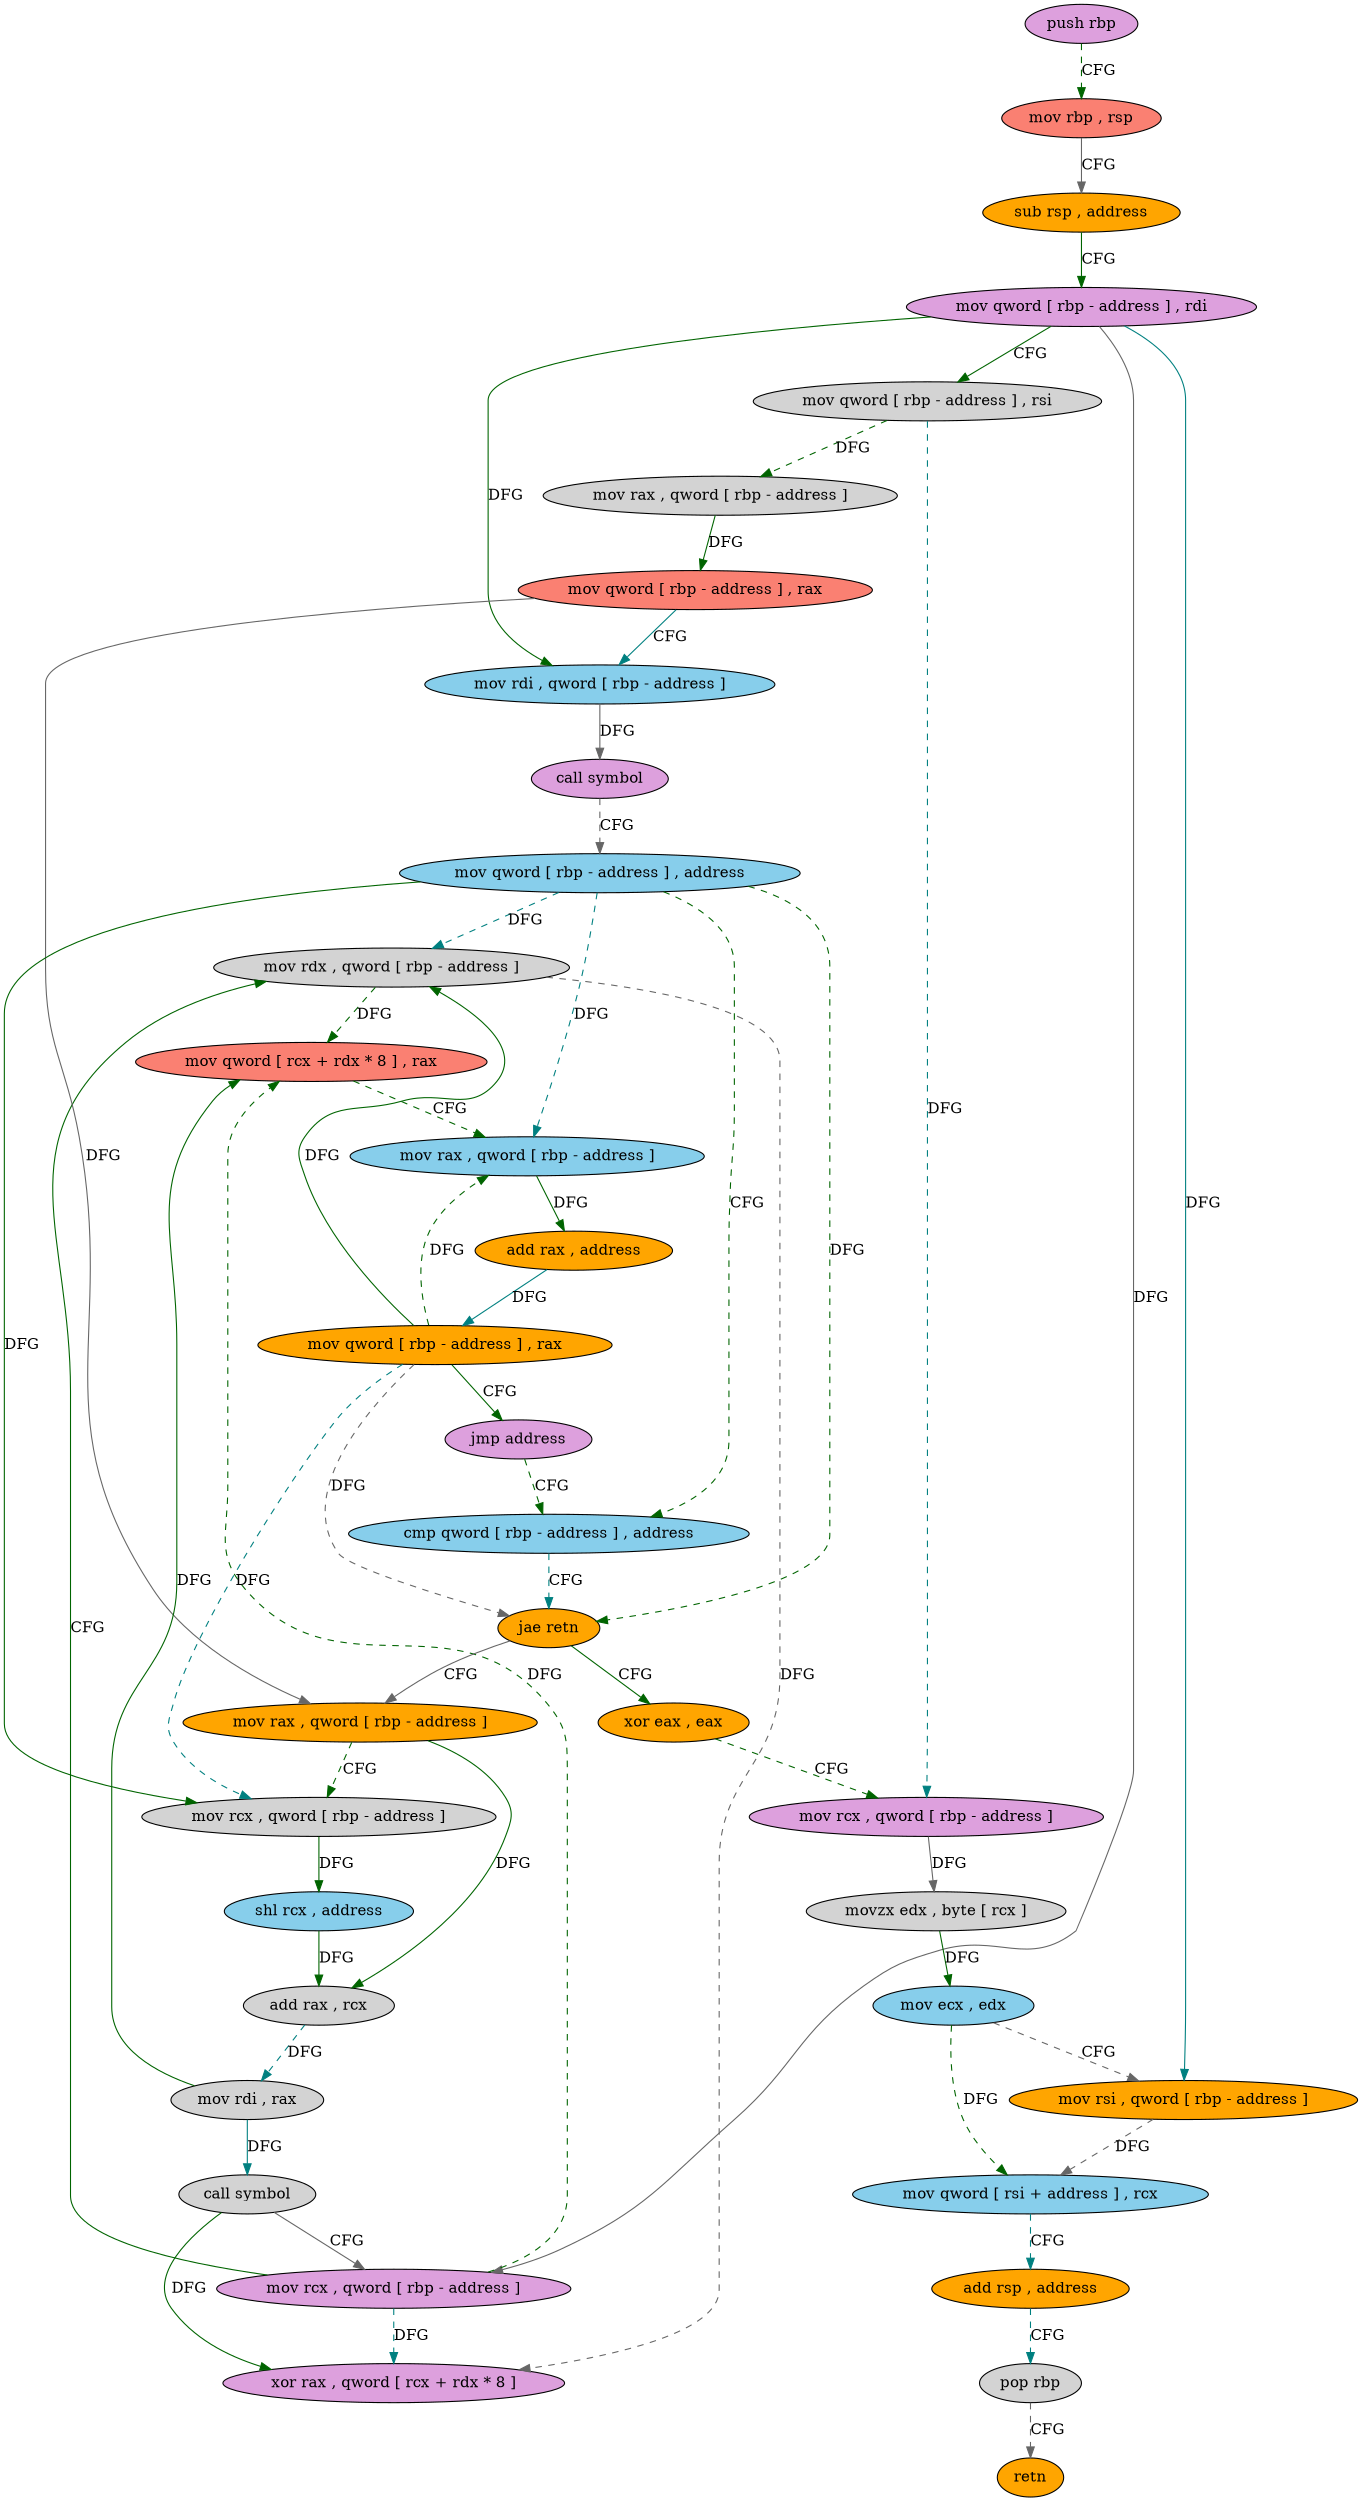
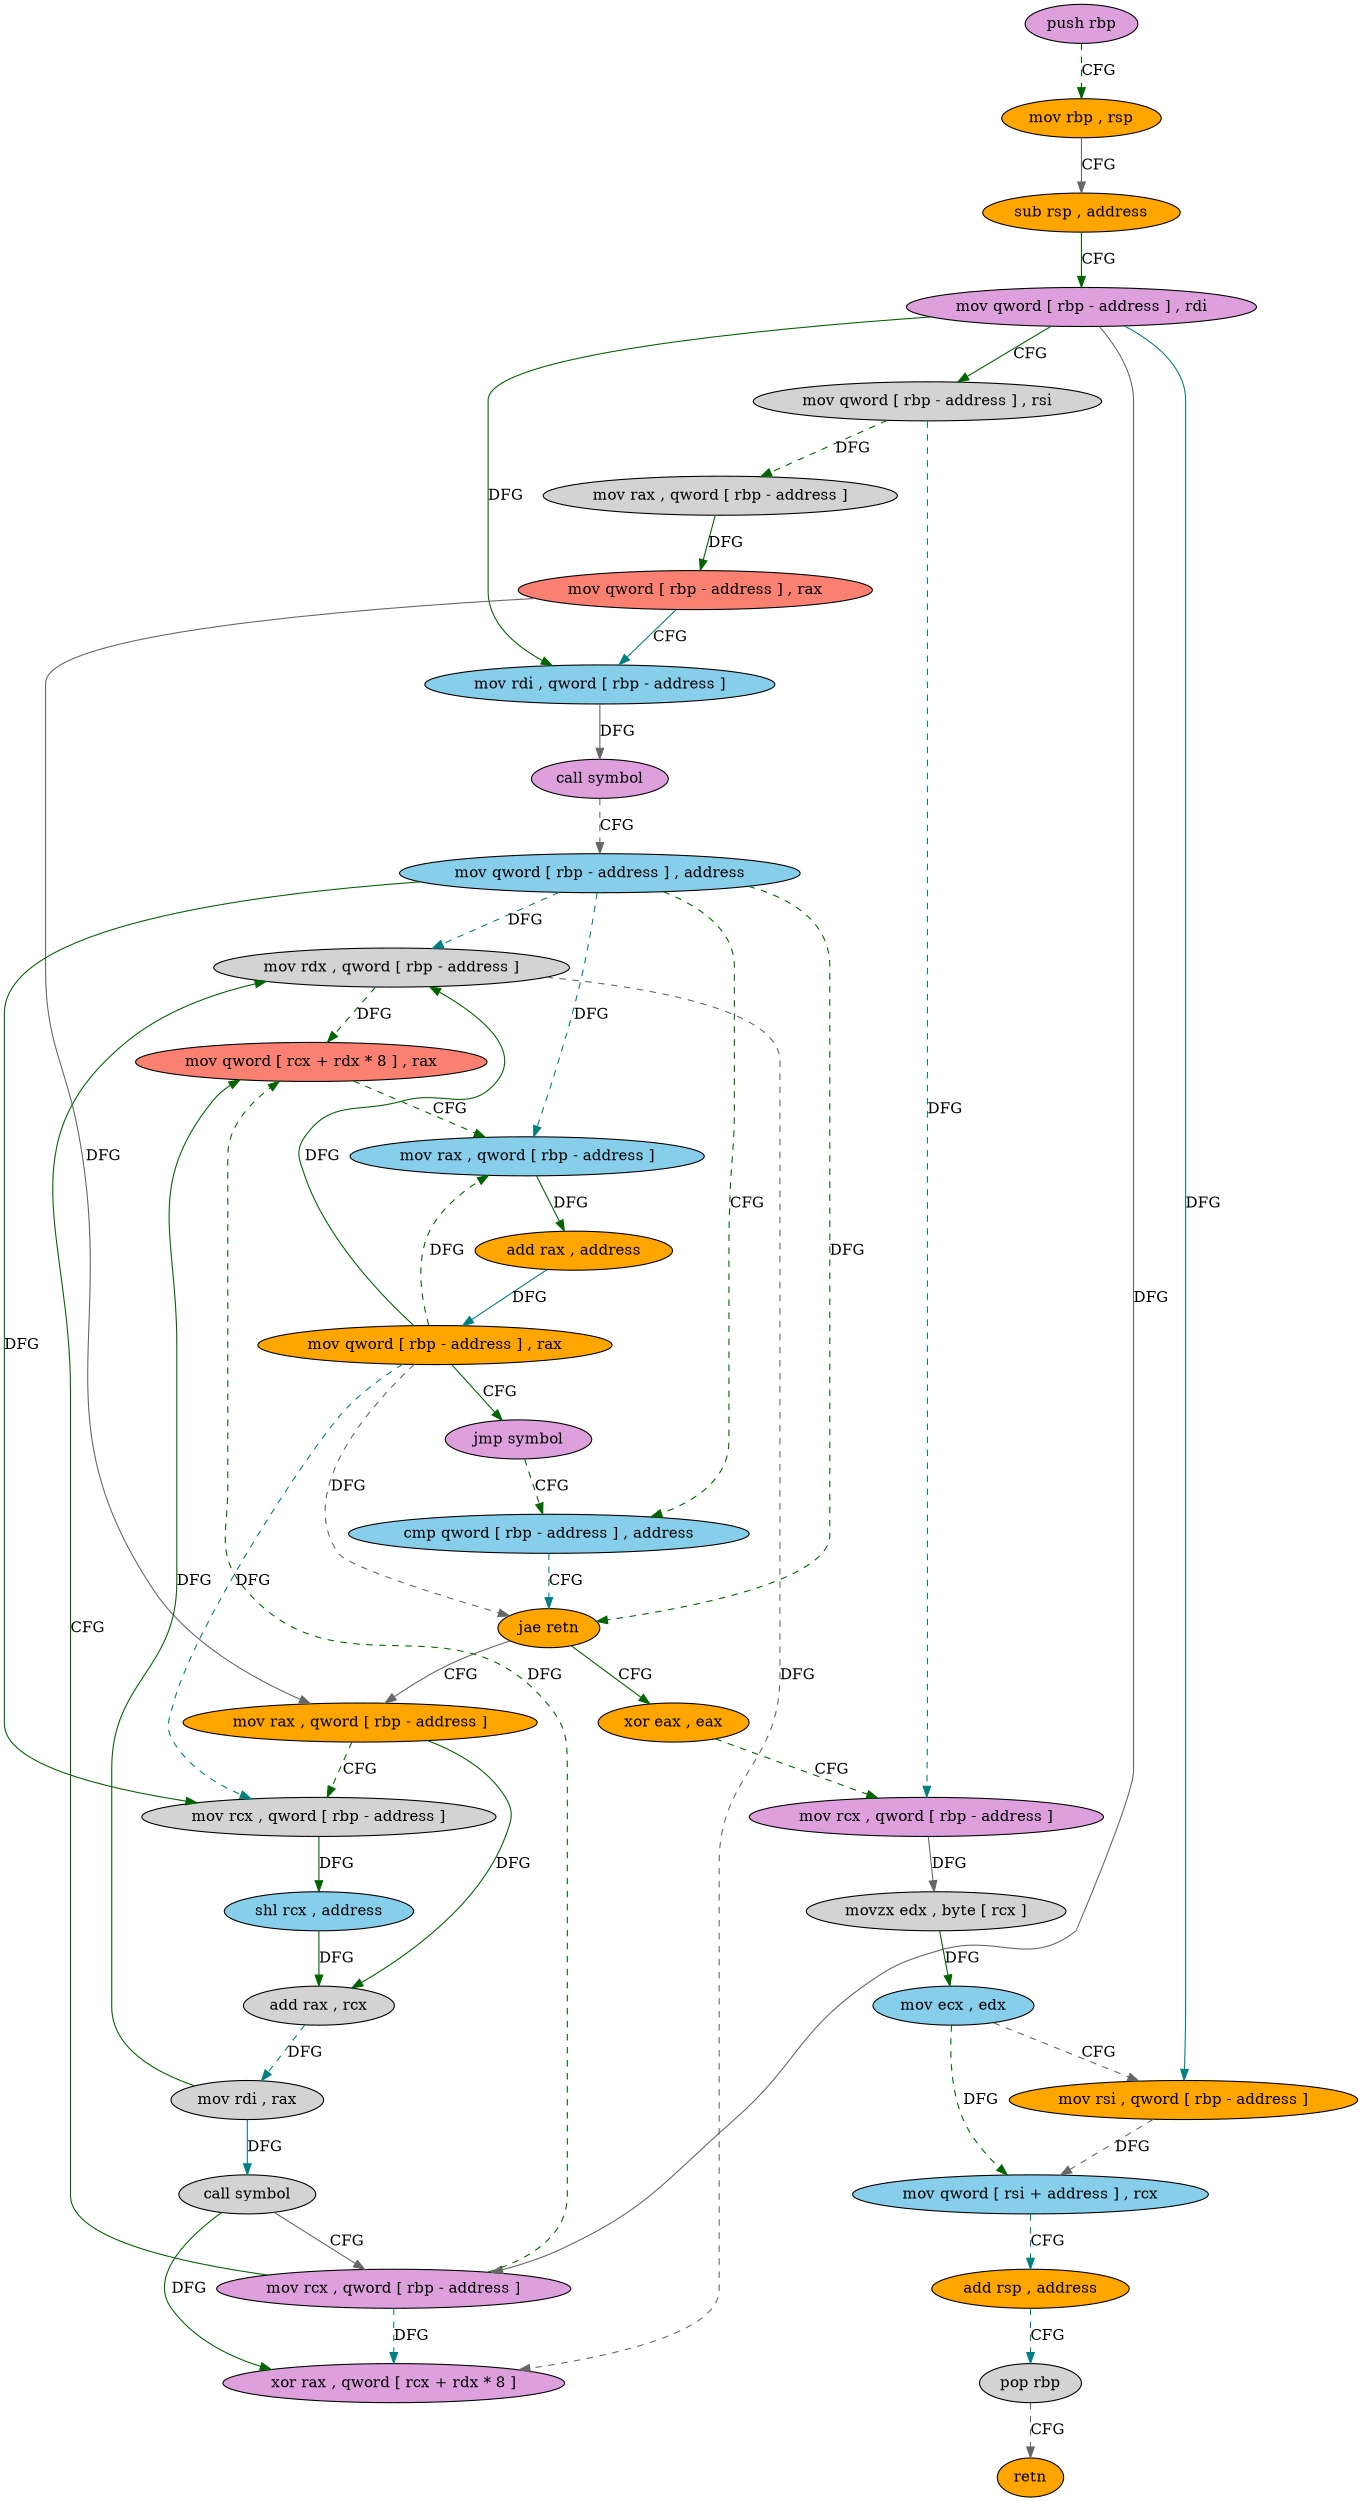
(1081, 118) -> (1081, 118)
(518, 1439) -> (518, 1439)
